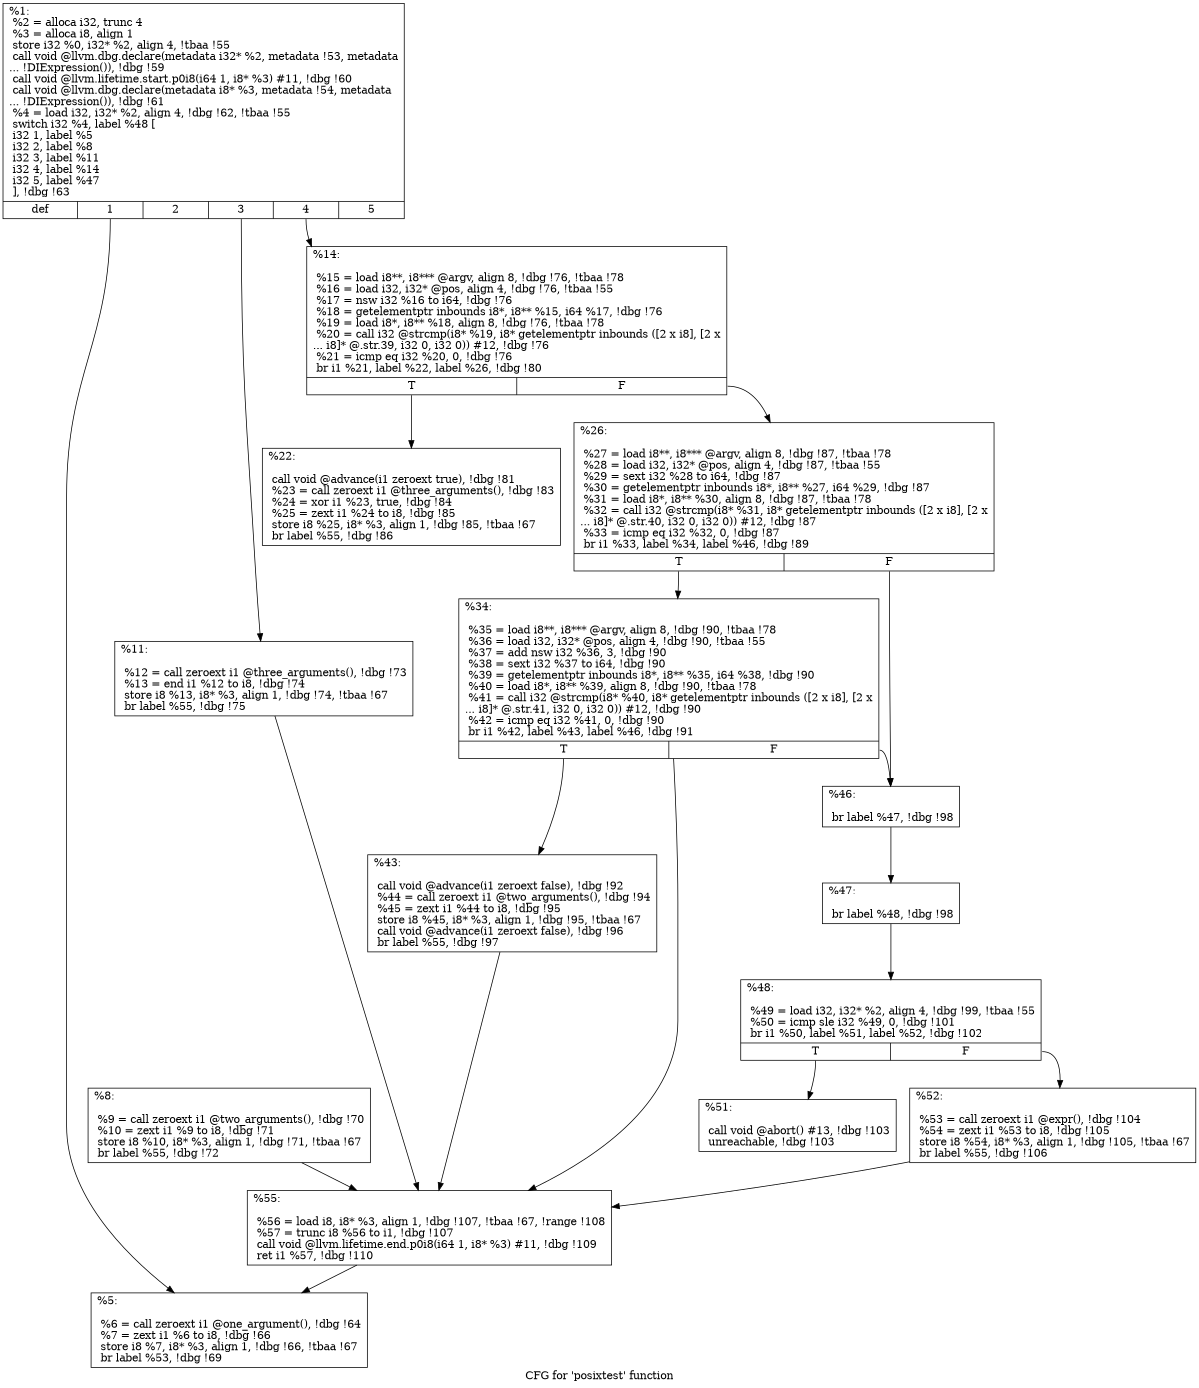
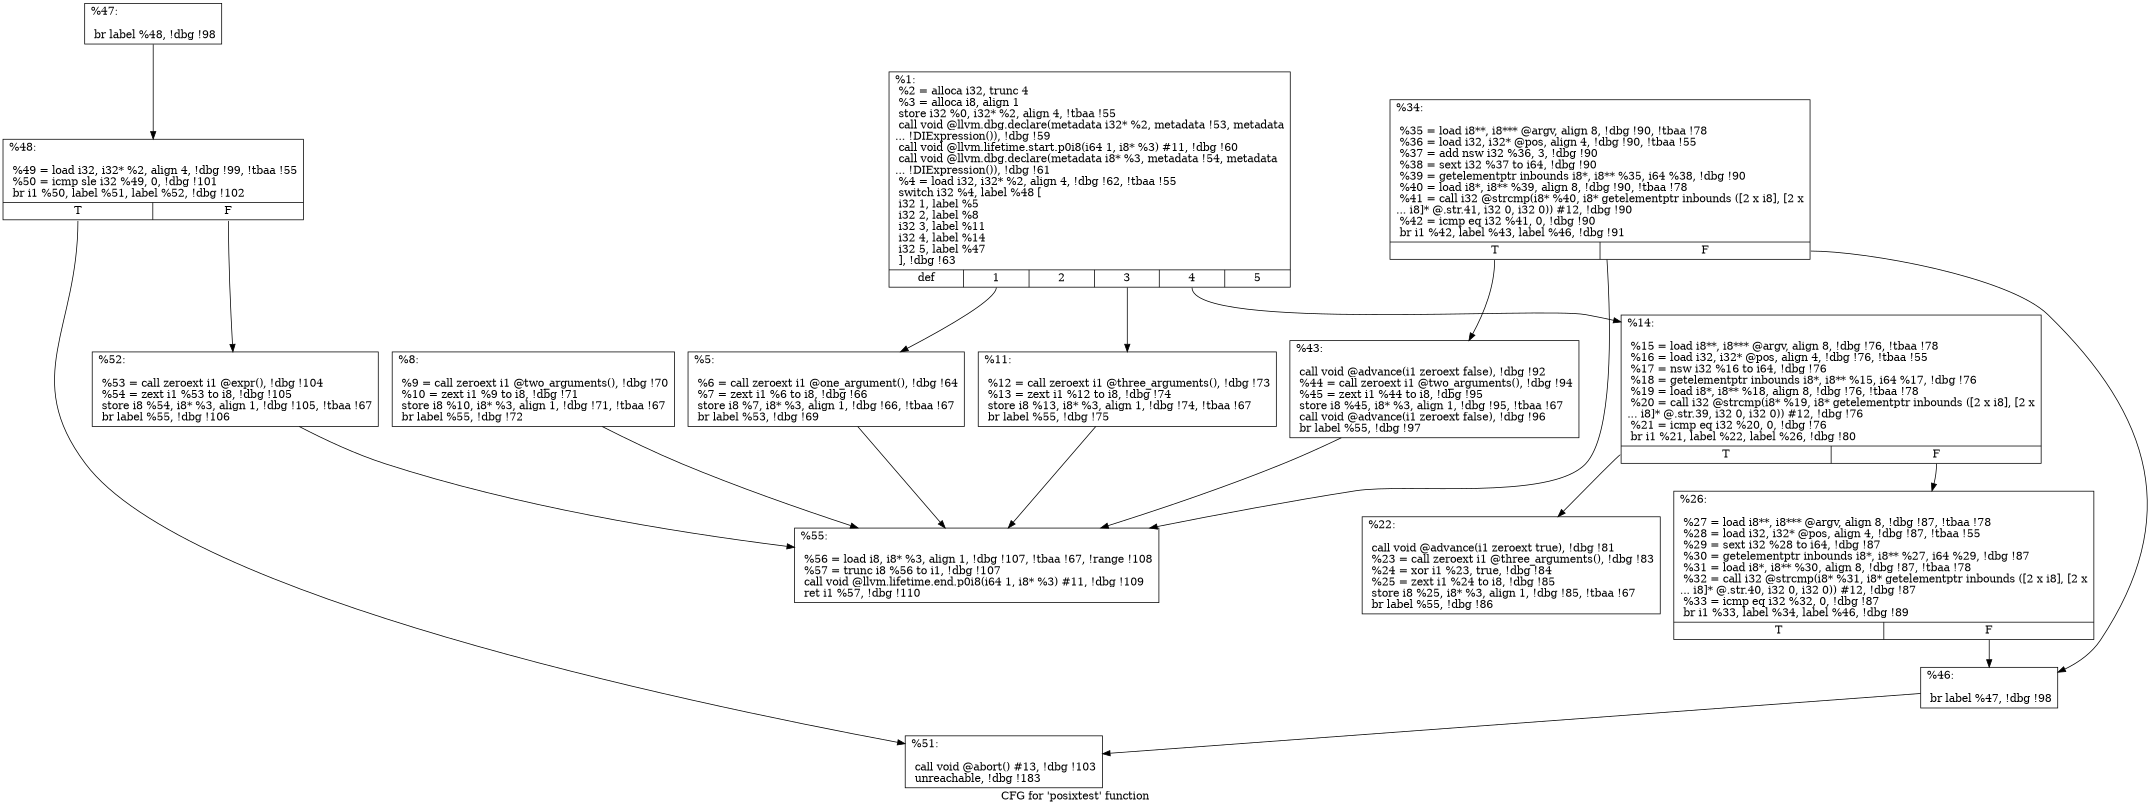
(679, 581) -> none
(213, 684) -> (1078, 395)
(891, 851) -> (1515, 723)
(770, 1142) -> (976, 779)
(333, 1277) -> (899, 474)
